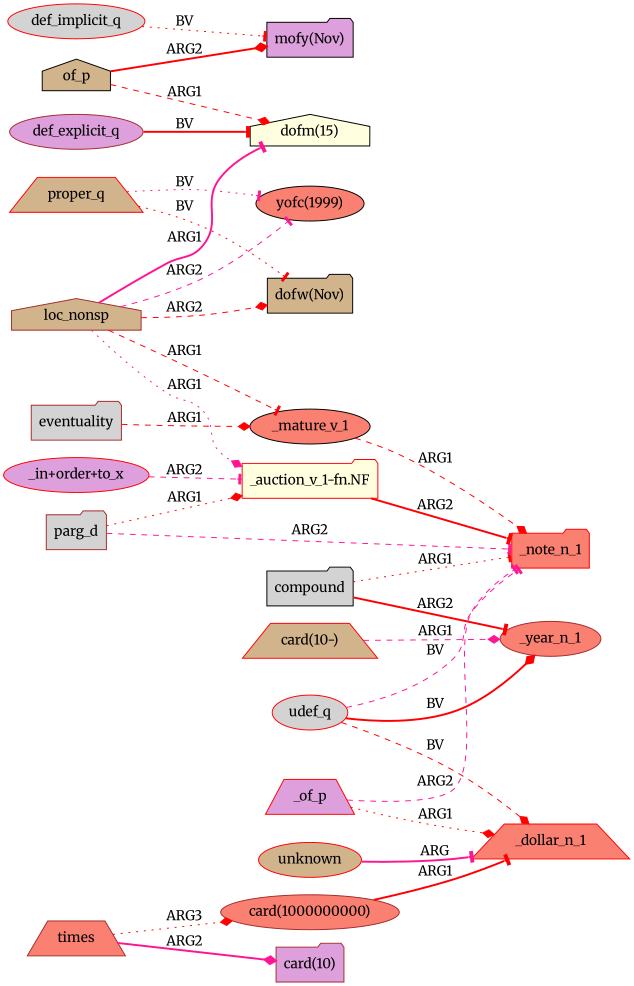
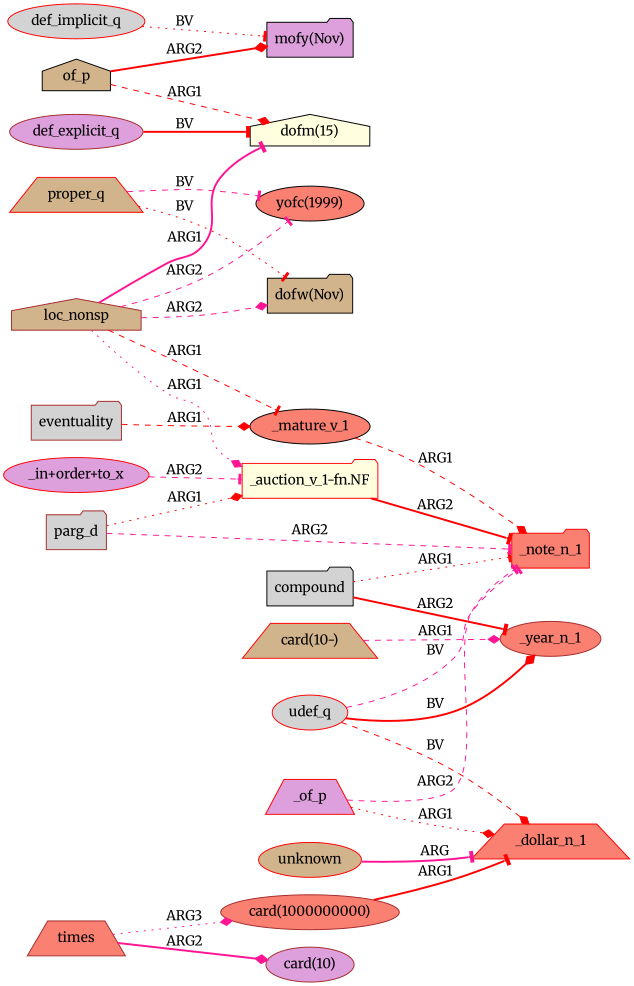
(192, 189) -> (192, 189)
(199, 315) -> (199, 315)
(167, 928) -> (167, 928)
(310, 965) -> (310, 965)
